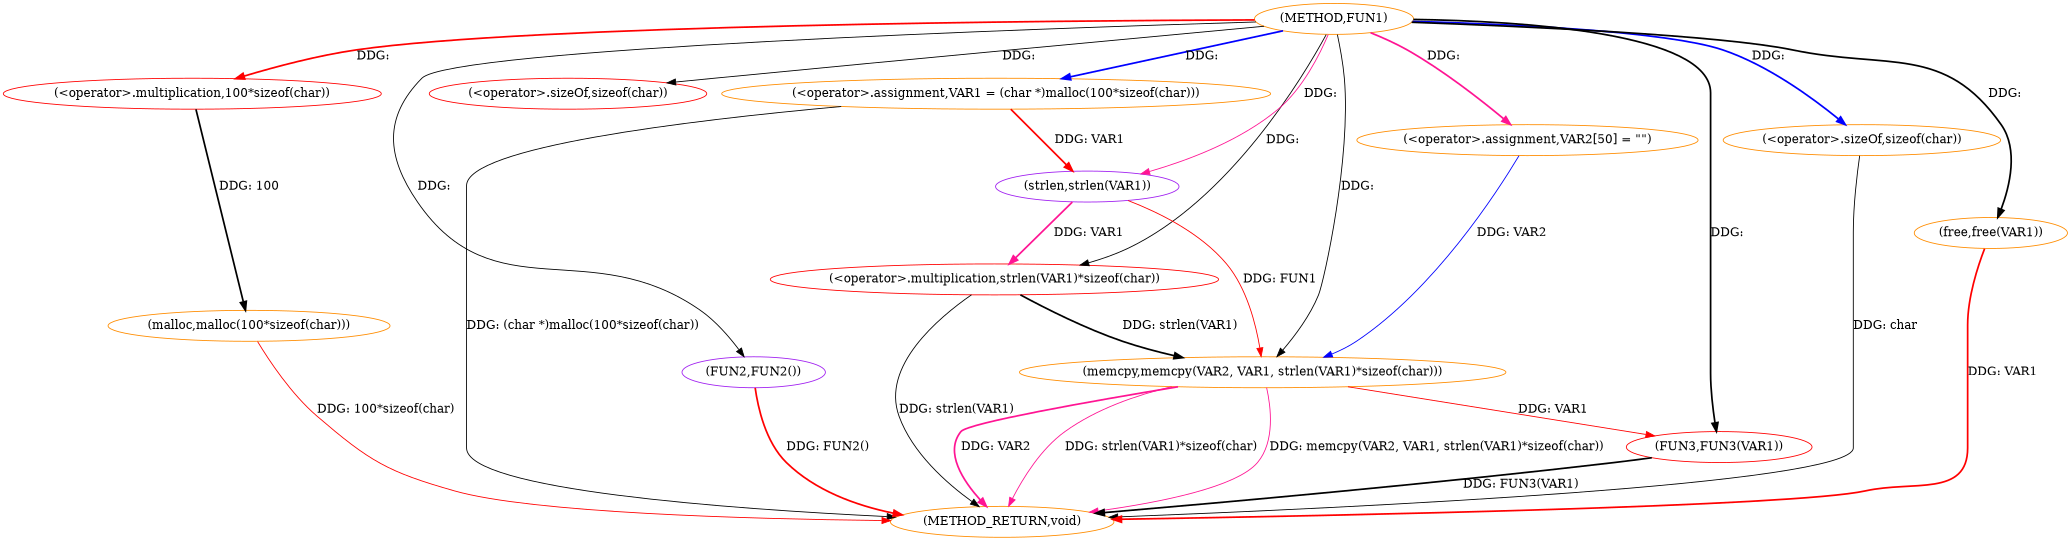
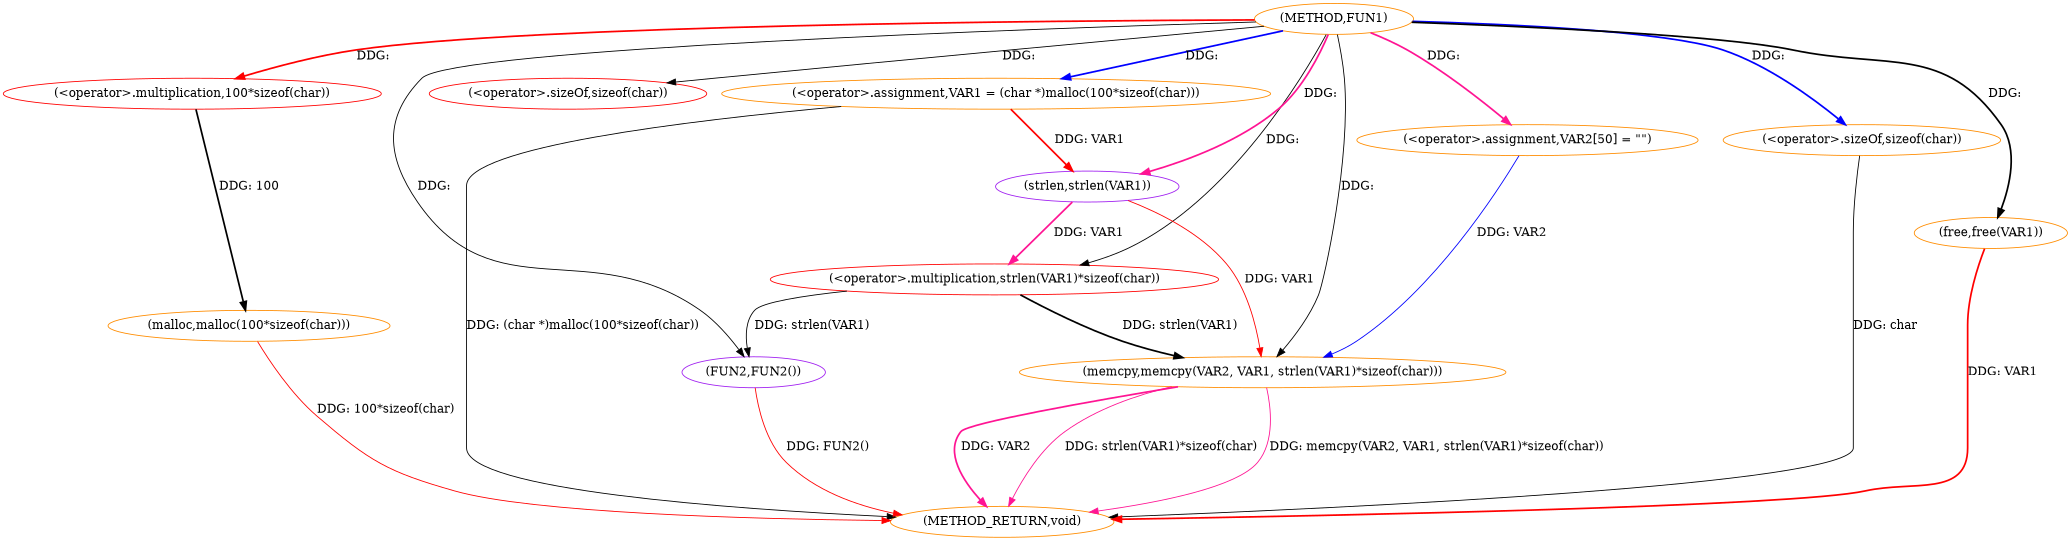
(1257, 125) -> (1257, 125)
(1280, 279) -> (1280, 279)
(896, 398) -> (780, 301)
(1719, 447) -> none
(801, 475) -> (801, 475)
